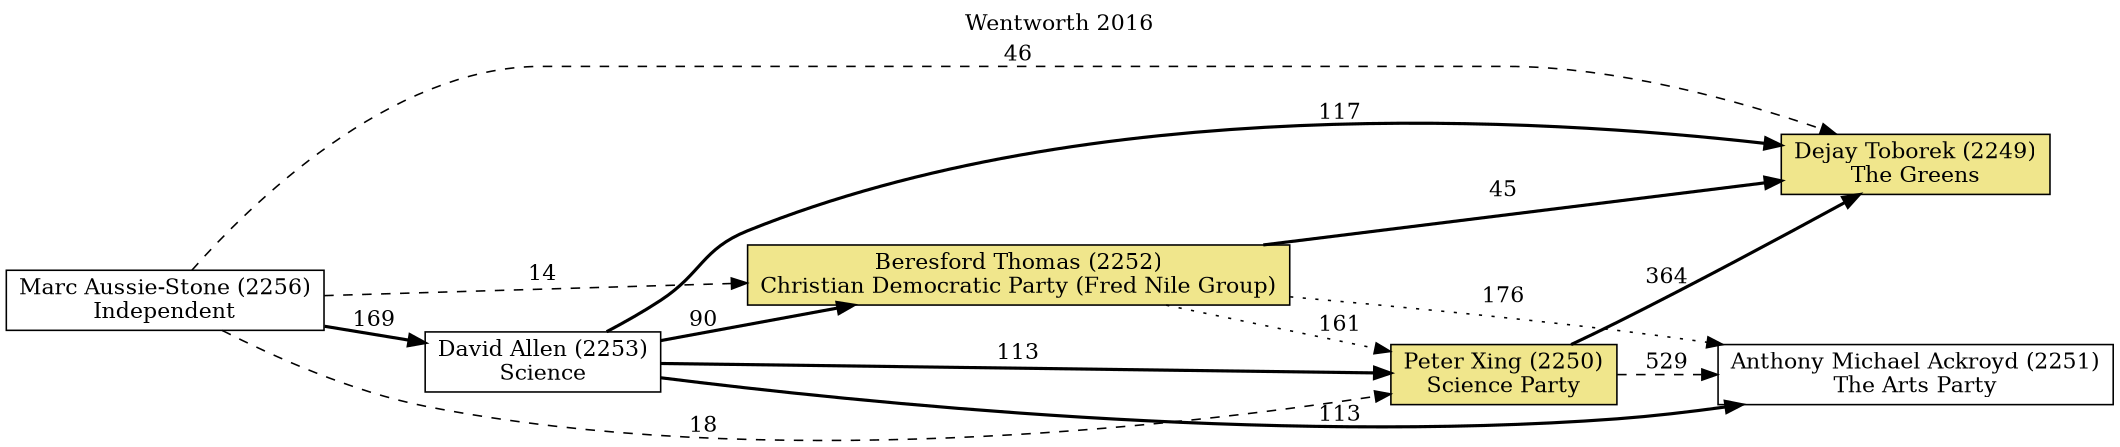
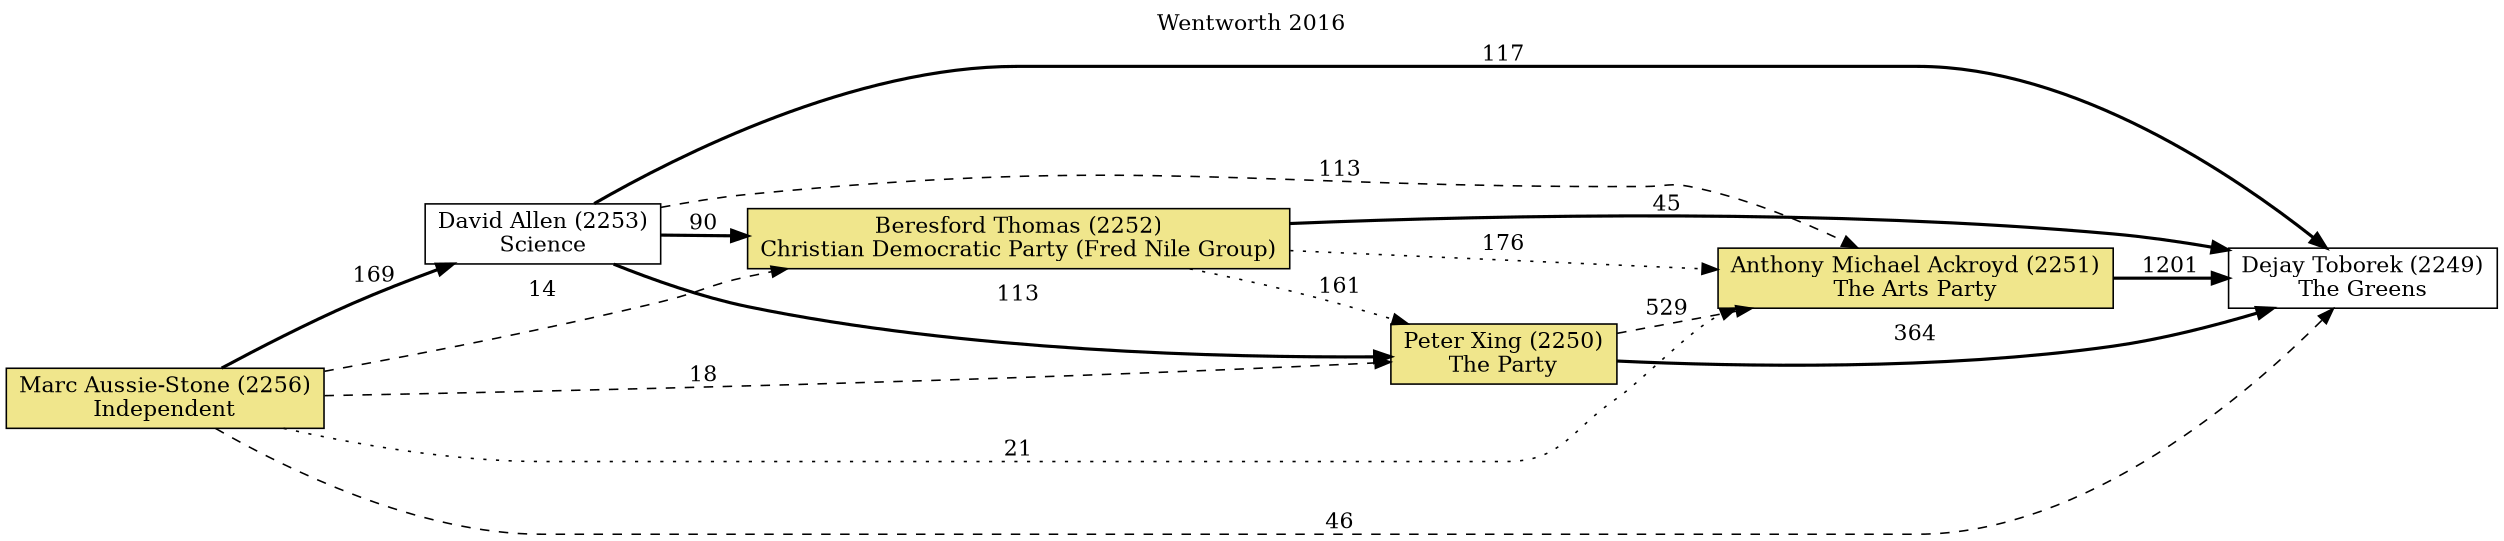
(1916, 164) -> (2363, 278)
none -> (2163, 278)
(165, 300) -> (165, 398)
(1504, 375) -> (1504, 354)
(1916, 375) -> (1916, 278)
(1246, 424) -> (1256, 178)
none -> (1026, 462)
